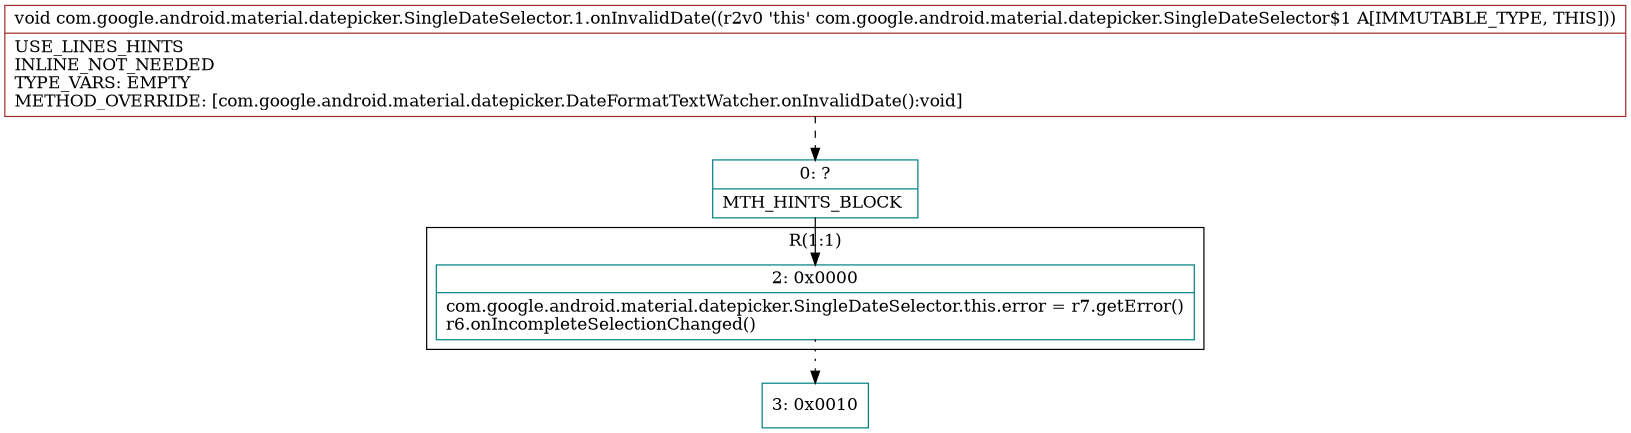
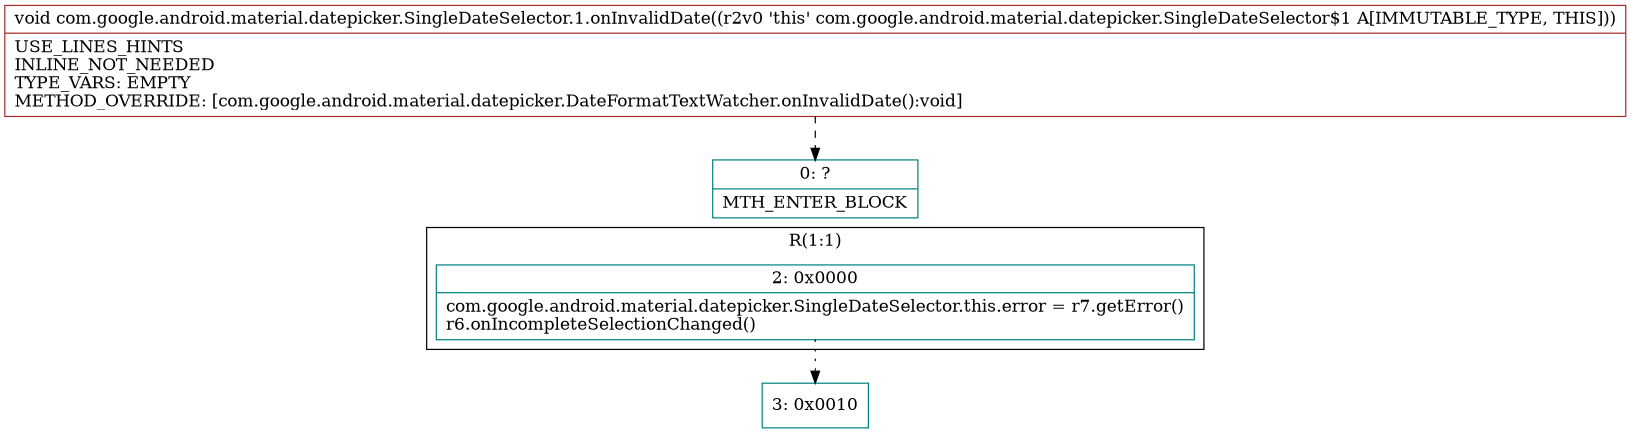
(812, 203) -> (815, 203)
(815, 235) -> none
